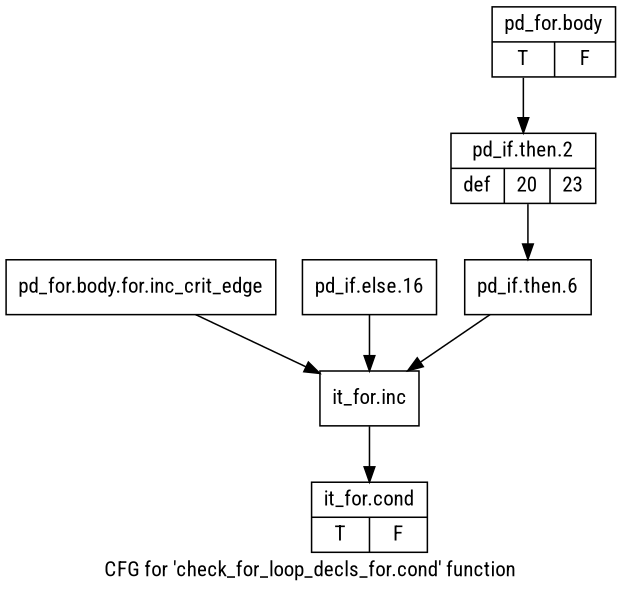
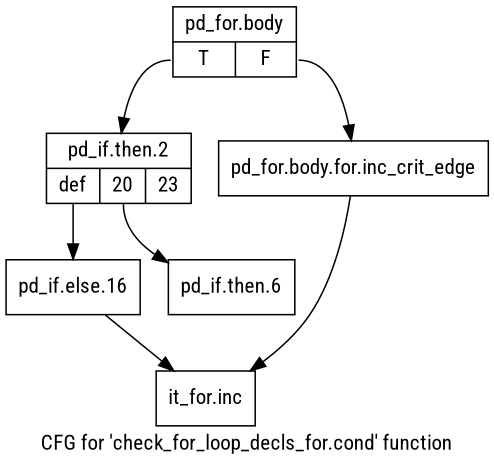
none -> (334, 83)
none -> (73, 224)
(455, 338) -> none
(369, 517) -> none
